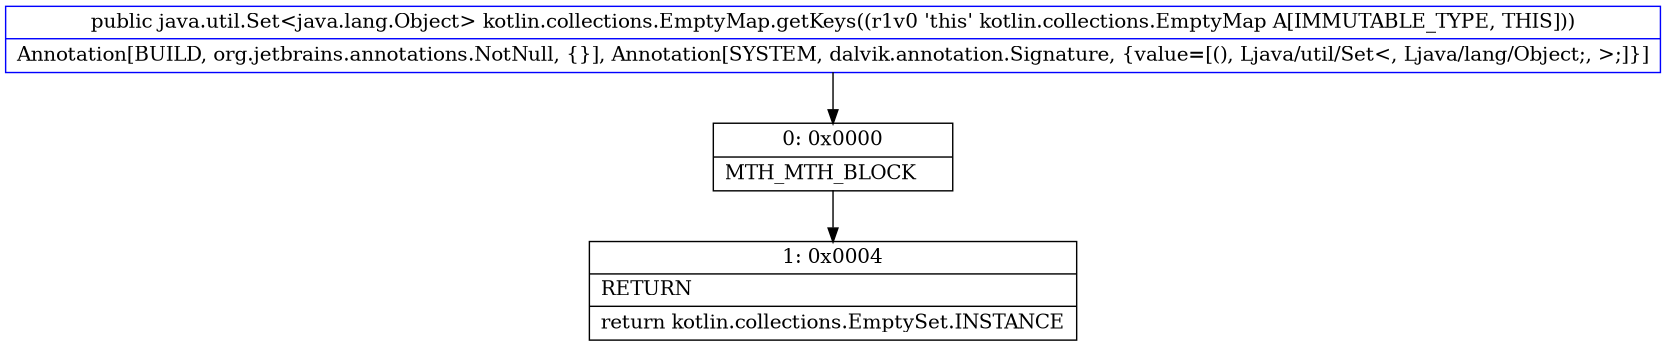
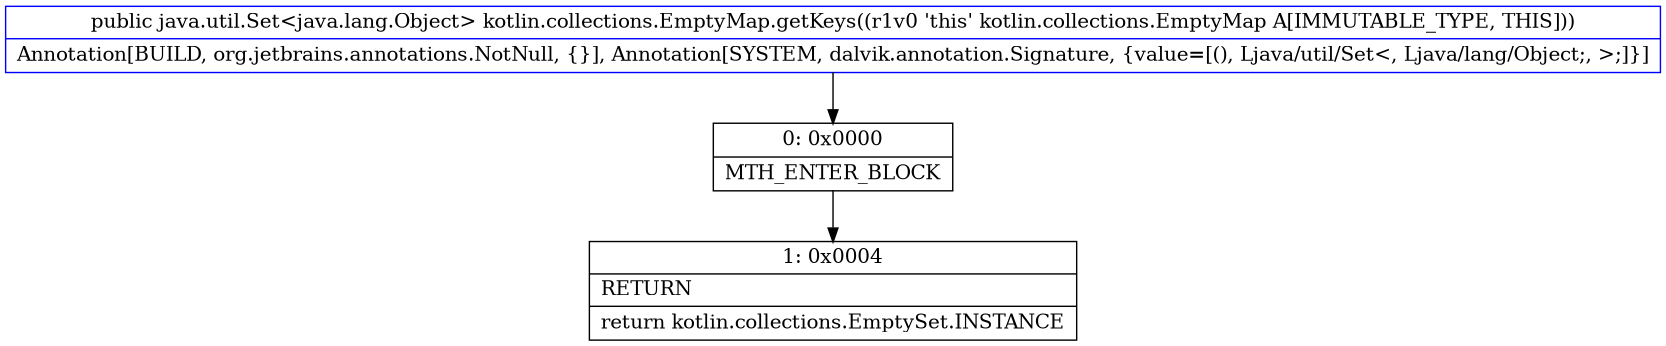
(820, 173) -> (833, 173)
